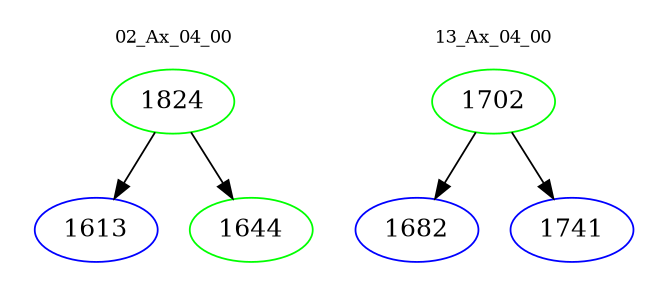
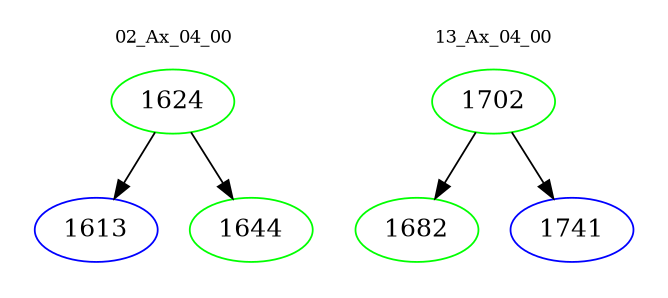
(173, 102) -> (173, 102)
(417, 230) -> (417, 230)
